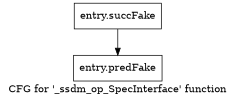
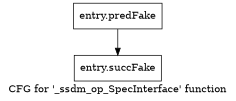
(118, 39) -> (118, 39)
